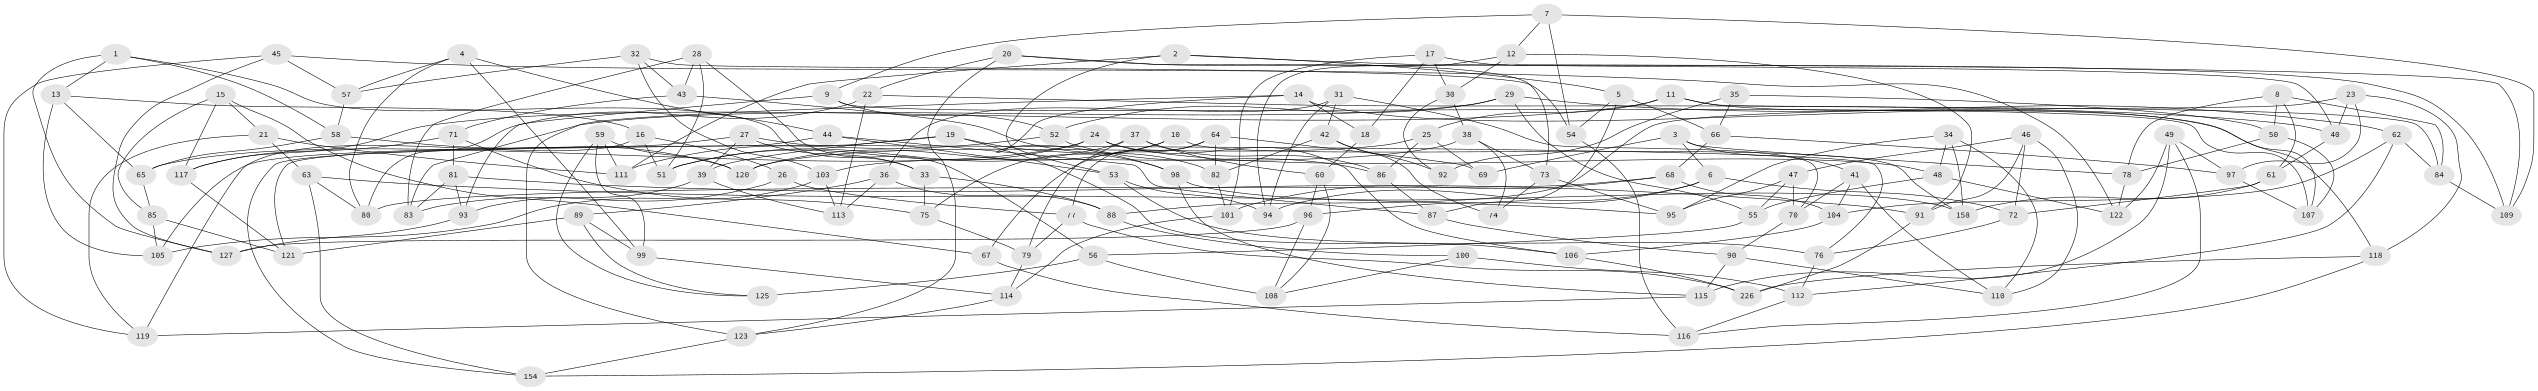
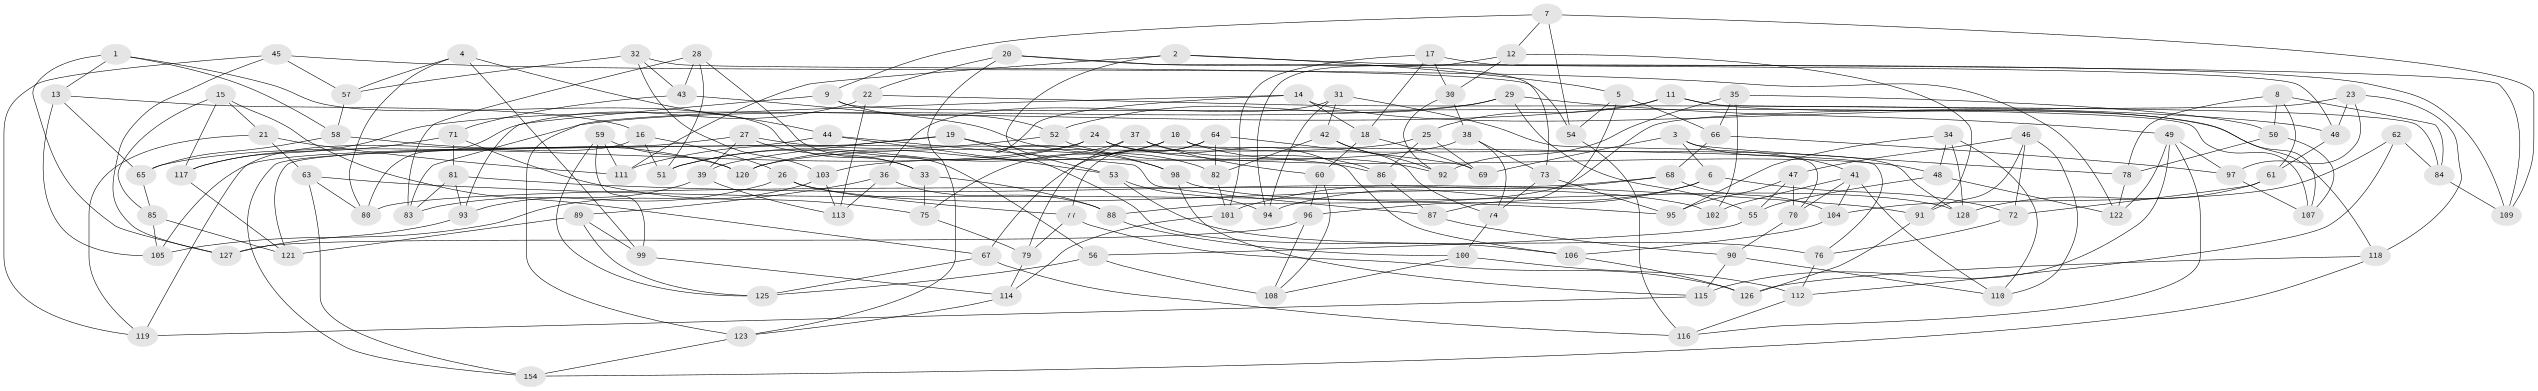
(1954, 108) -> (1855, 117)
none -> (1437, 156)
none -> (1308, 159)
none -> (1713, 215)
(1963, 215) -> (1963, 215)
none -> (1478, 236)
none -> (874, 276)
(1747, 296) -> (1747, 296)
